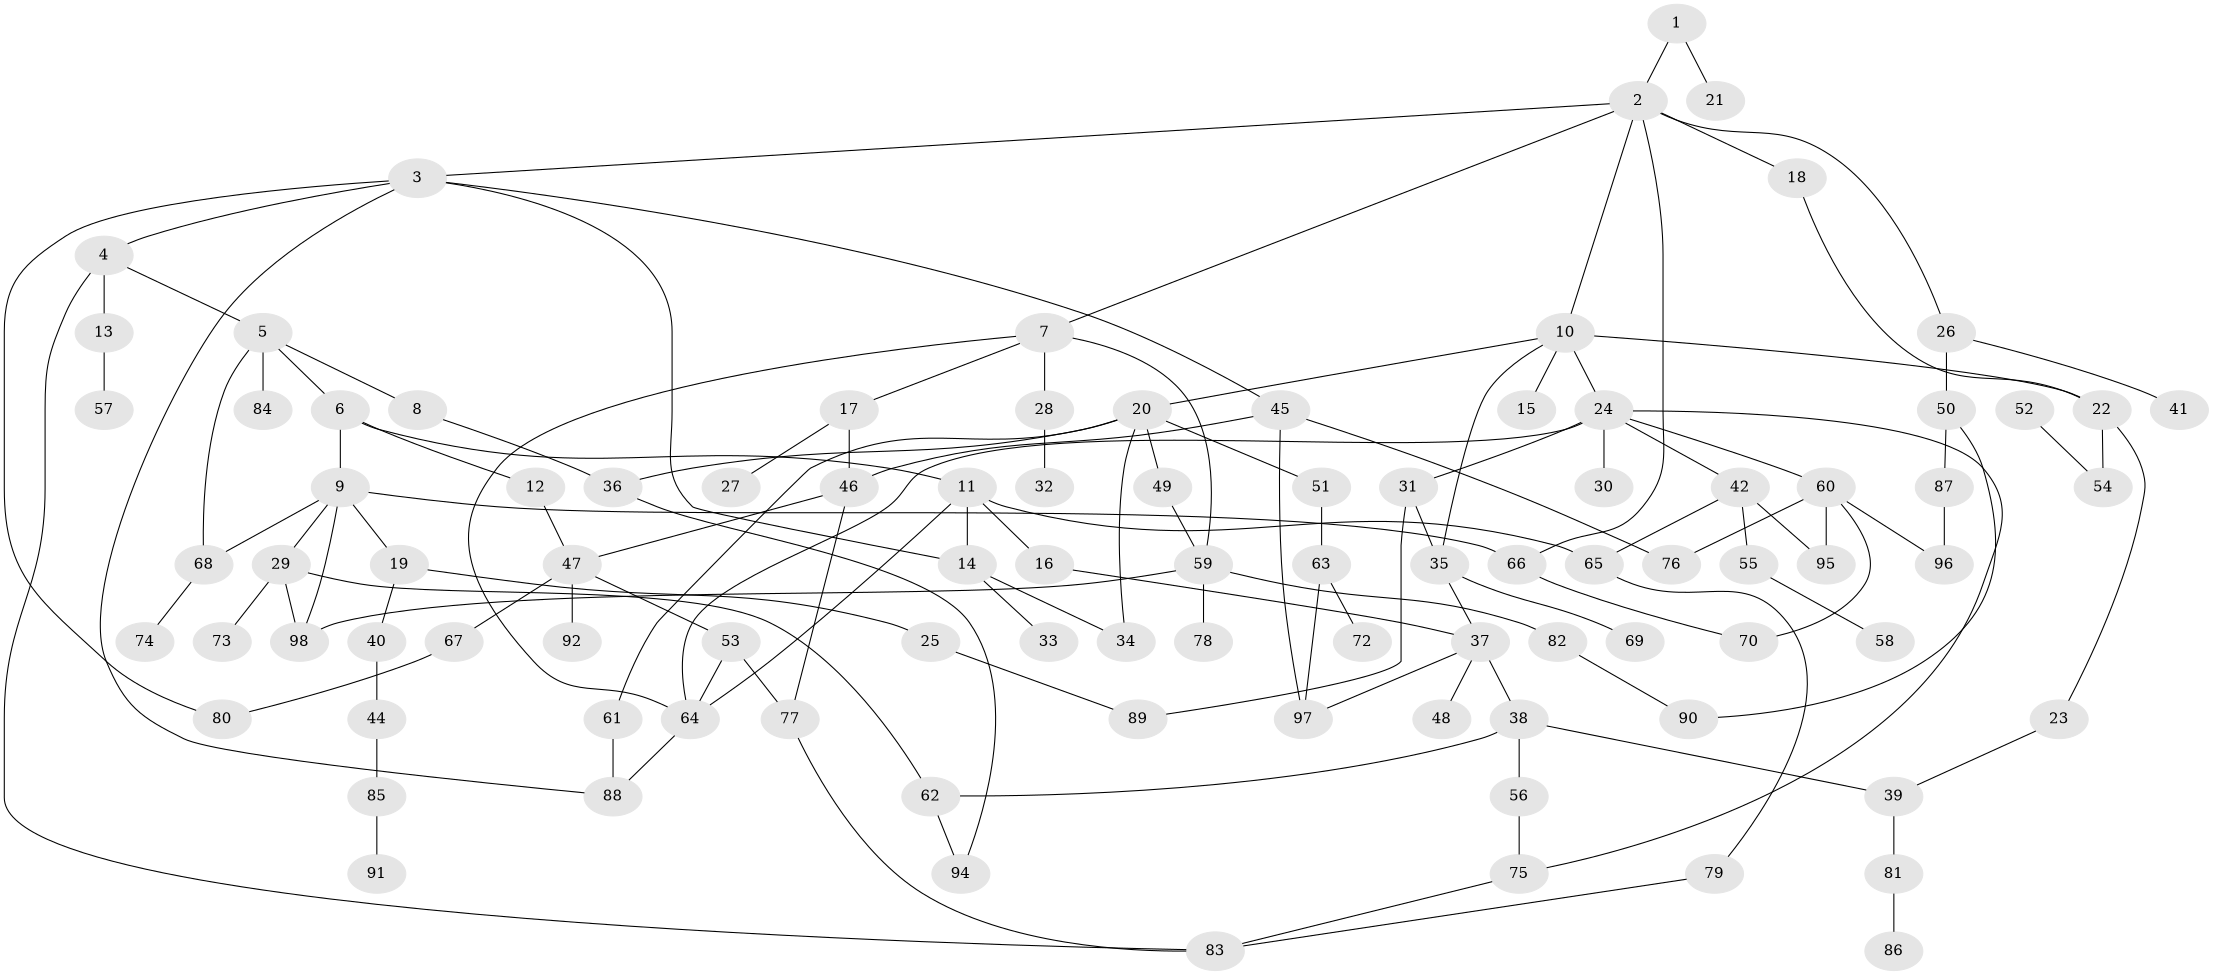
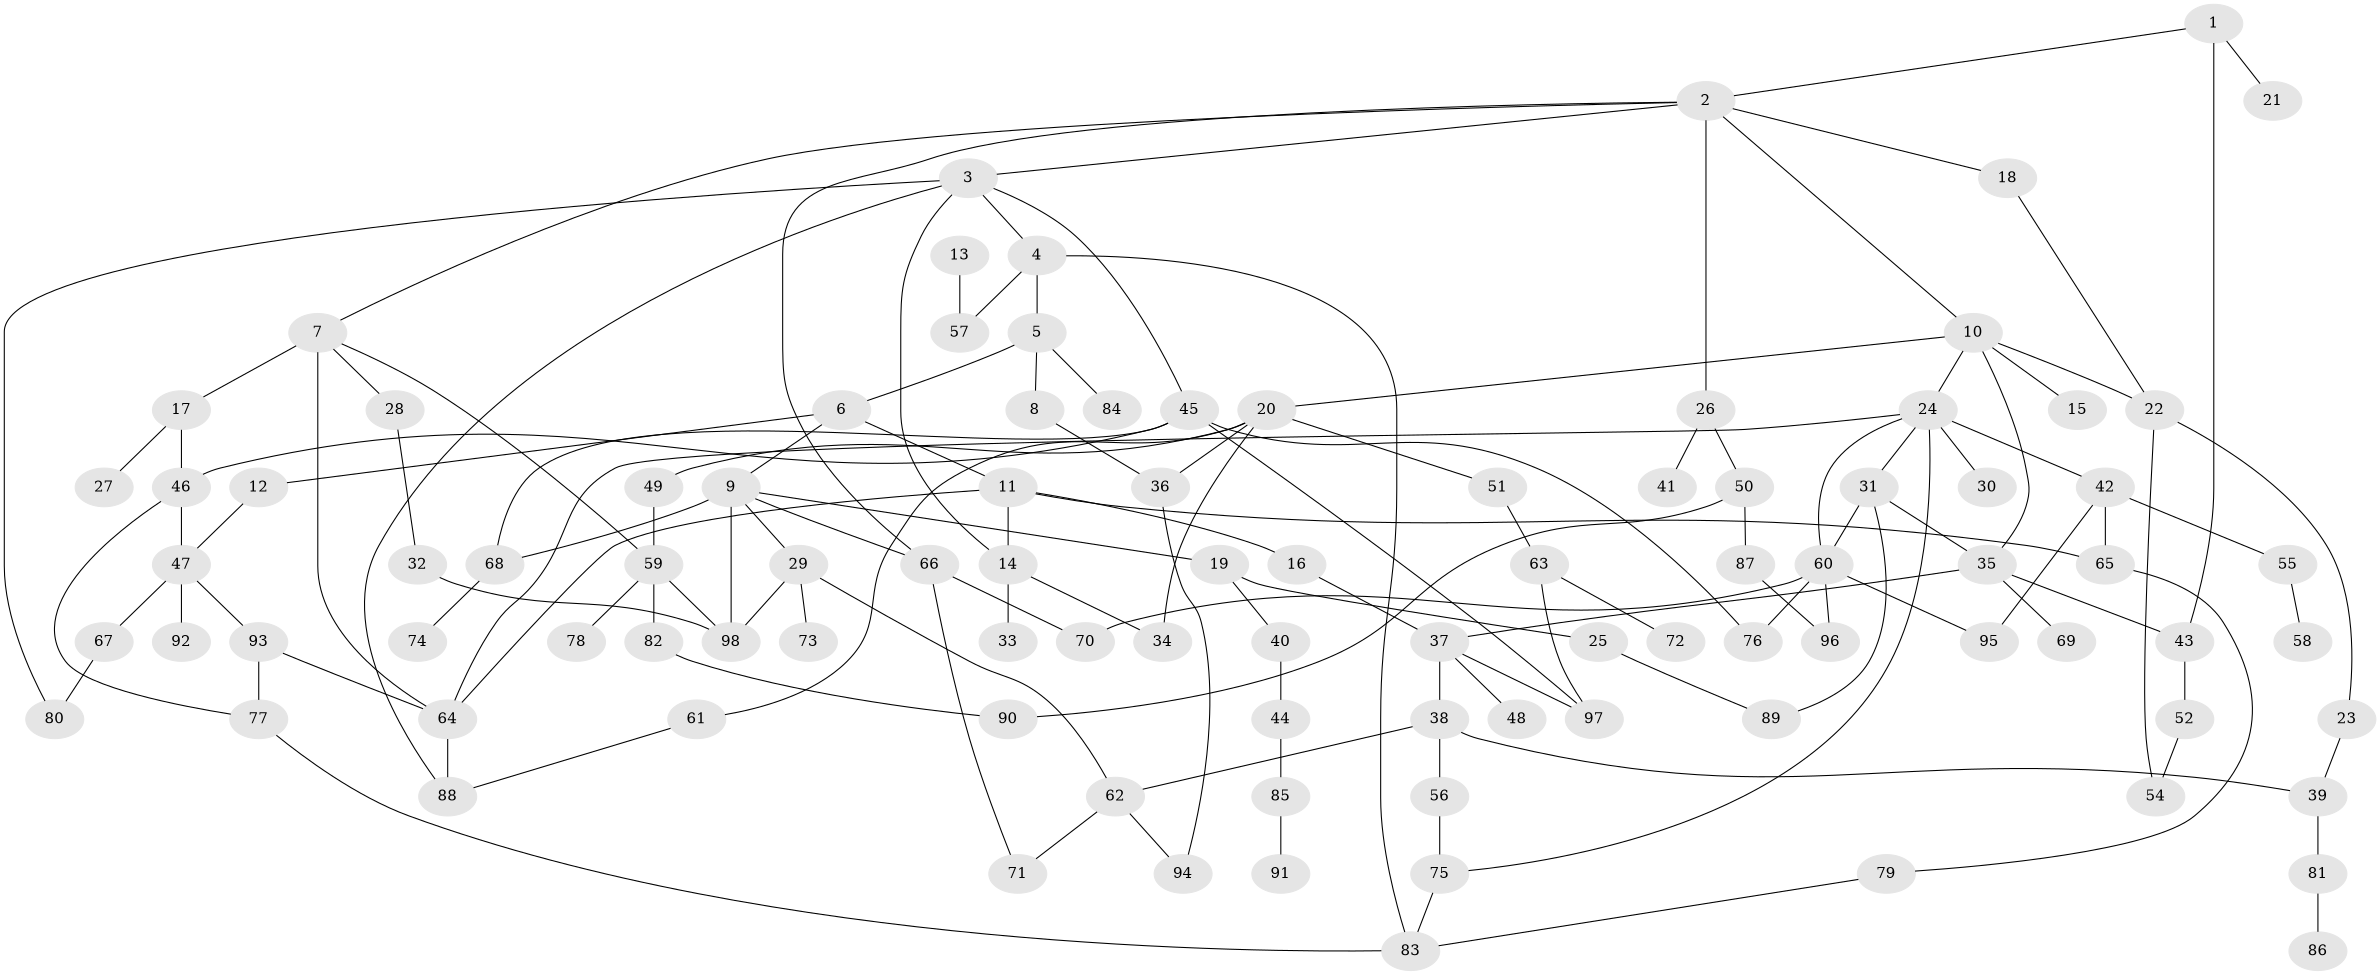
(104, 294) -> (999, 294)
(211, 444) -> (825, 432)
none -> (1850, 521)
none -> (574, 603)
(731, 642) -> (259, 642)
none -> (2185, 642)
none -> (1018, 874)
